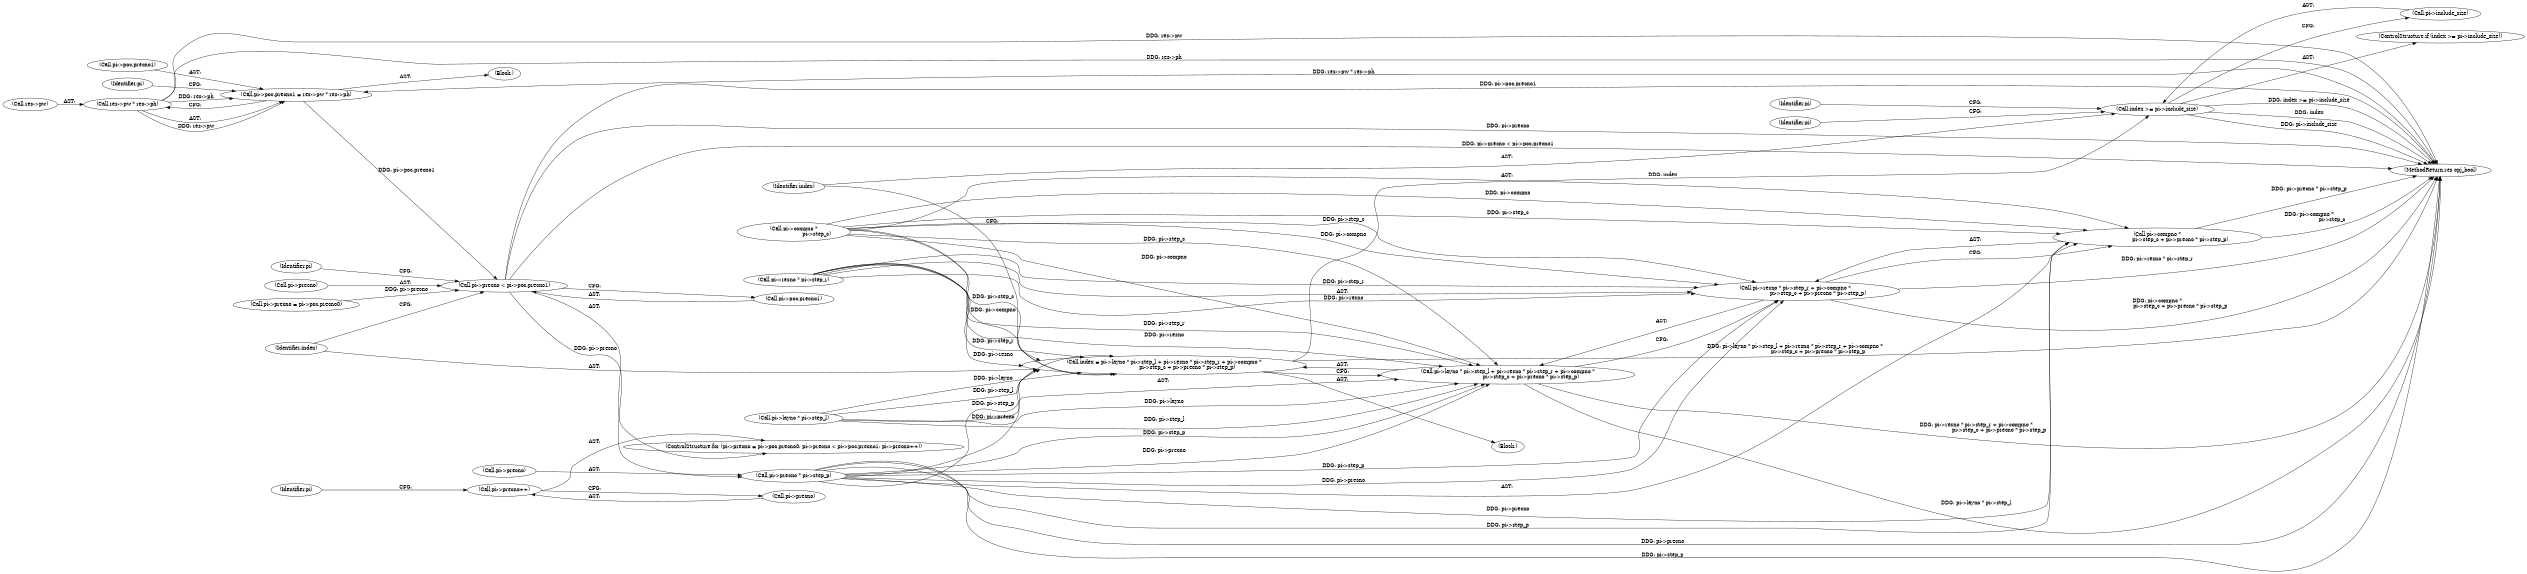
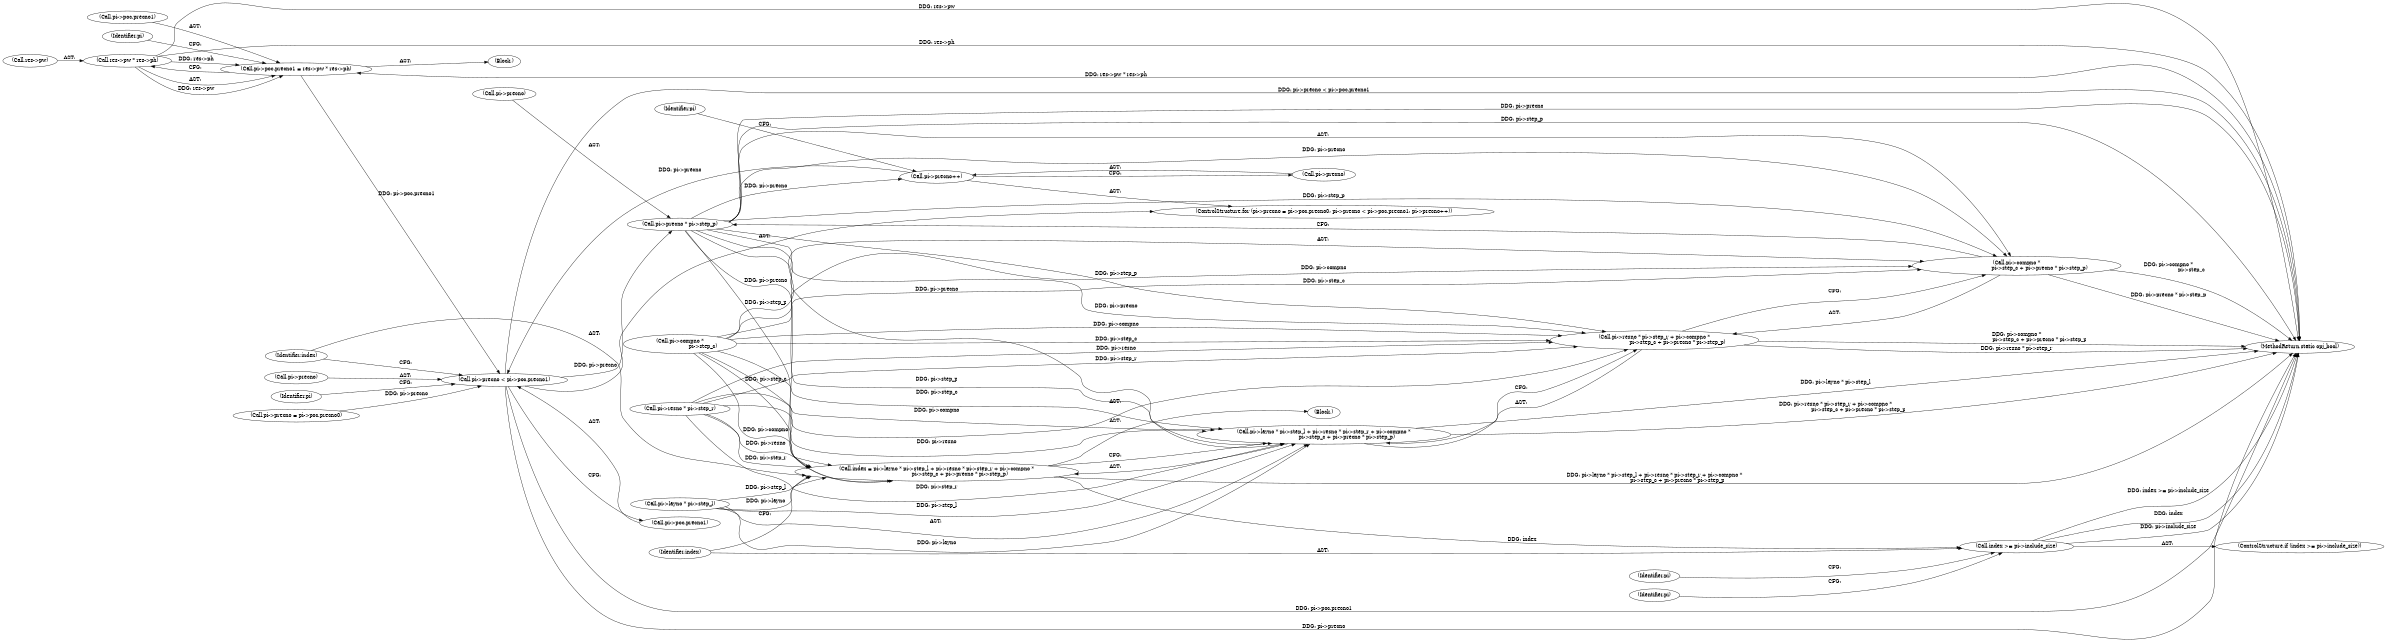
(2441, 14) -> none
(2441, 170) -> (2300, 347)
none -> (792, 189)
none -> (668, 192)
none -> (1360, 229)
